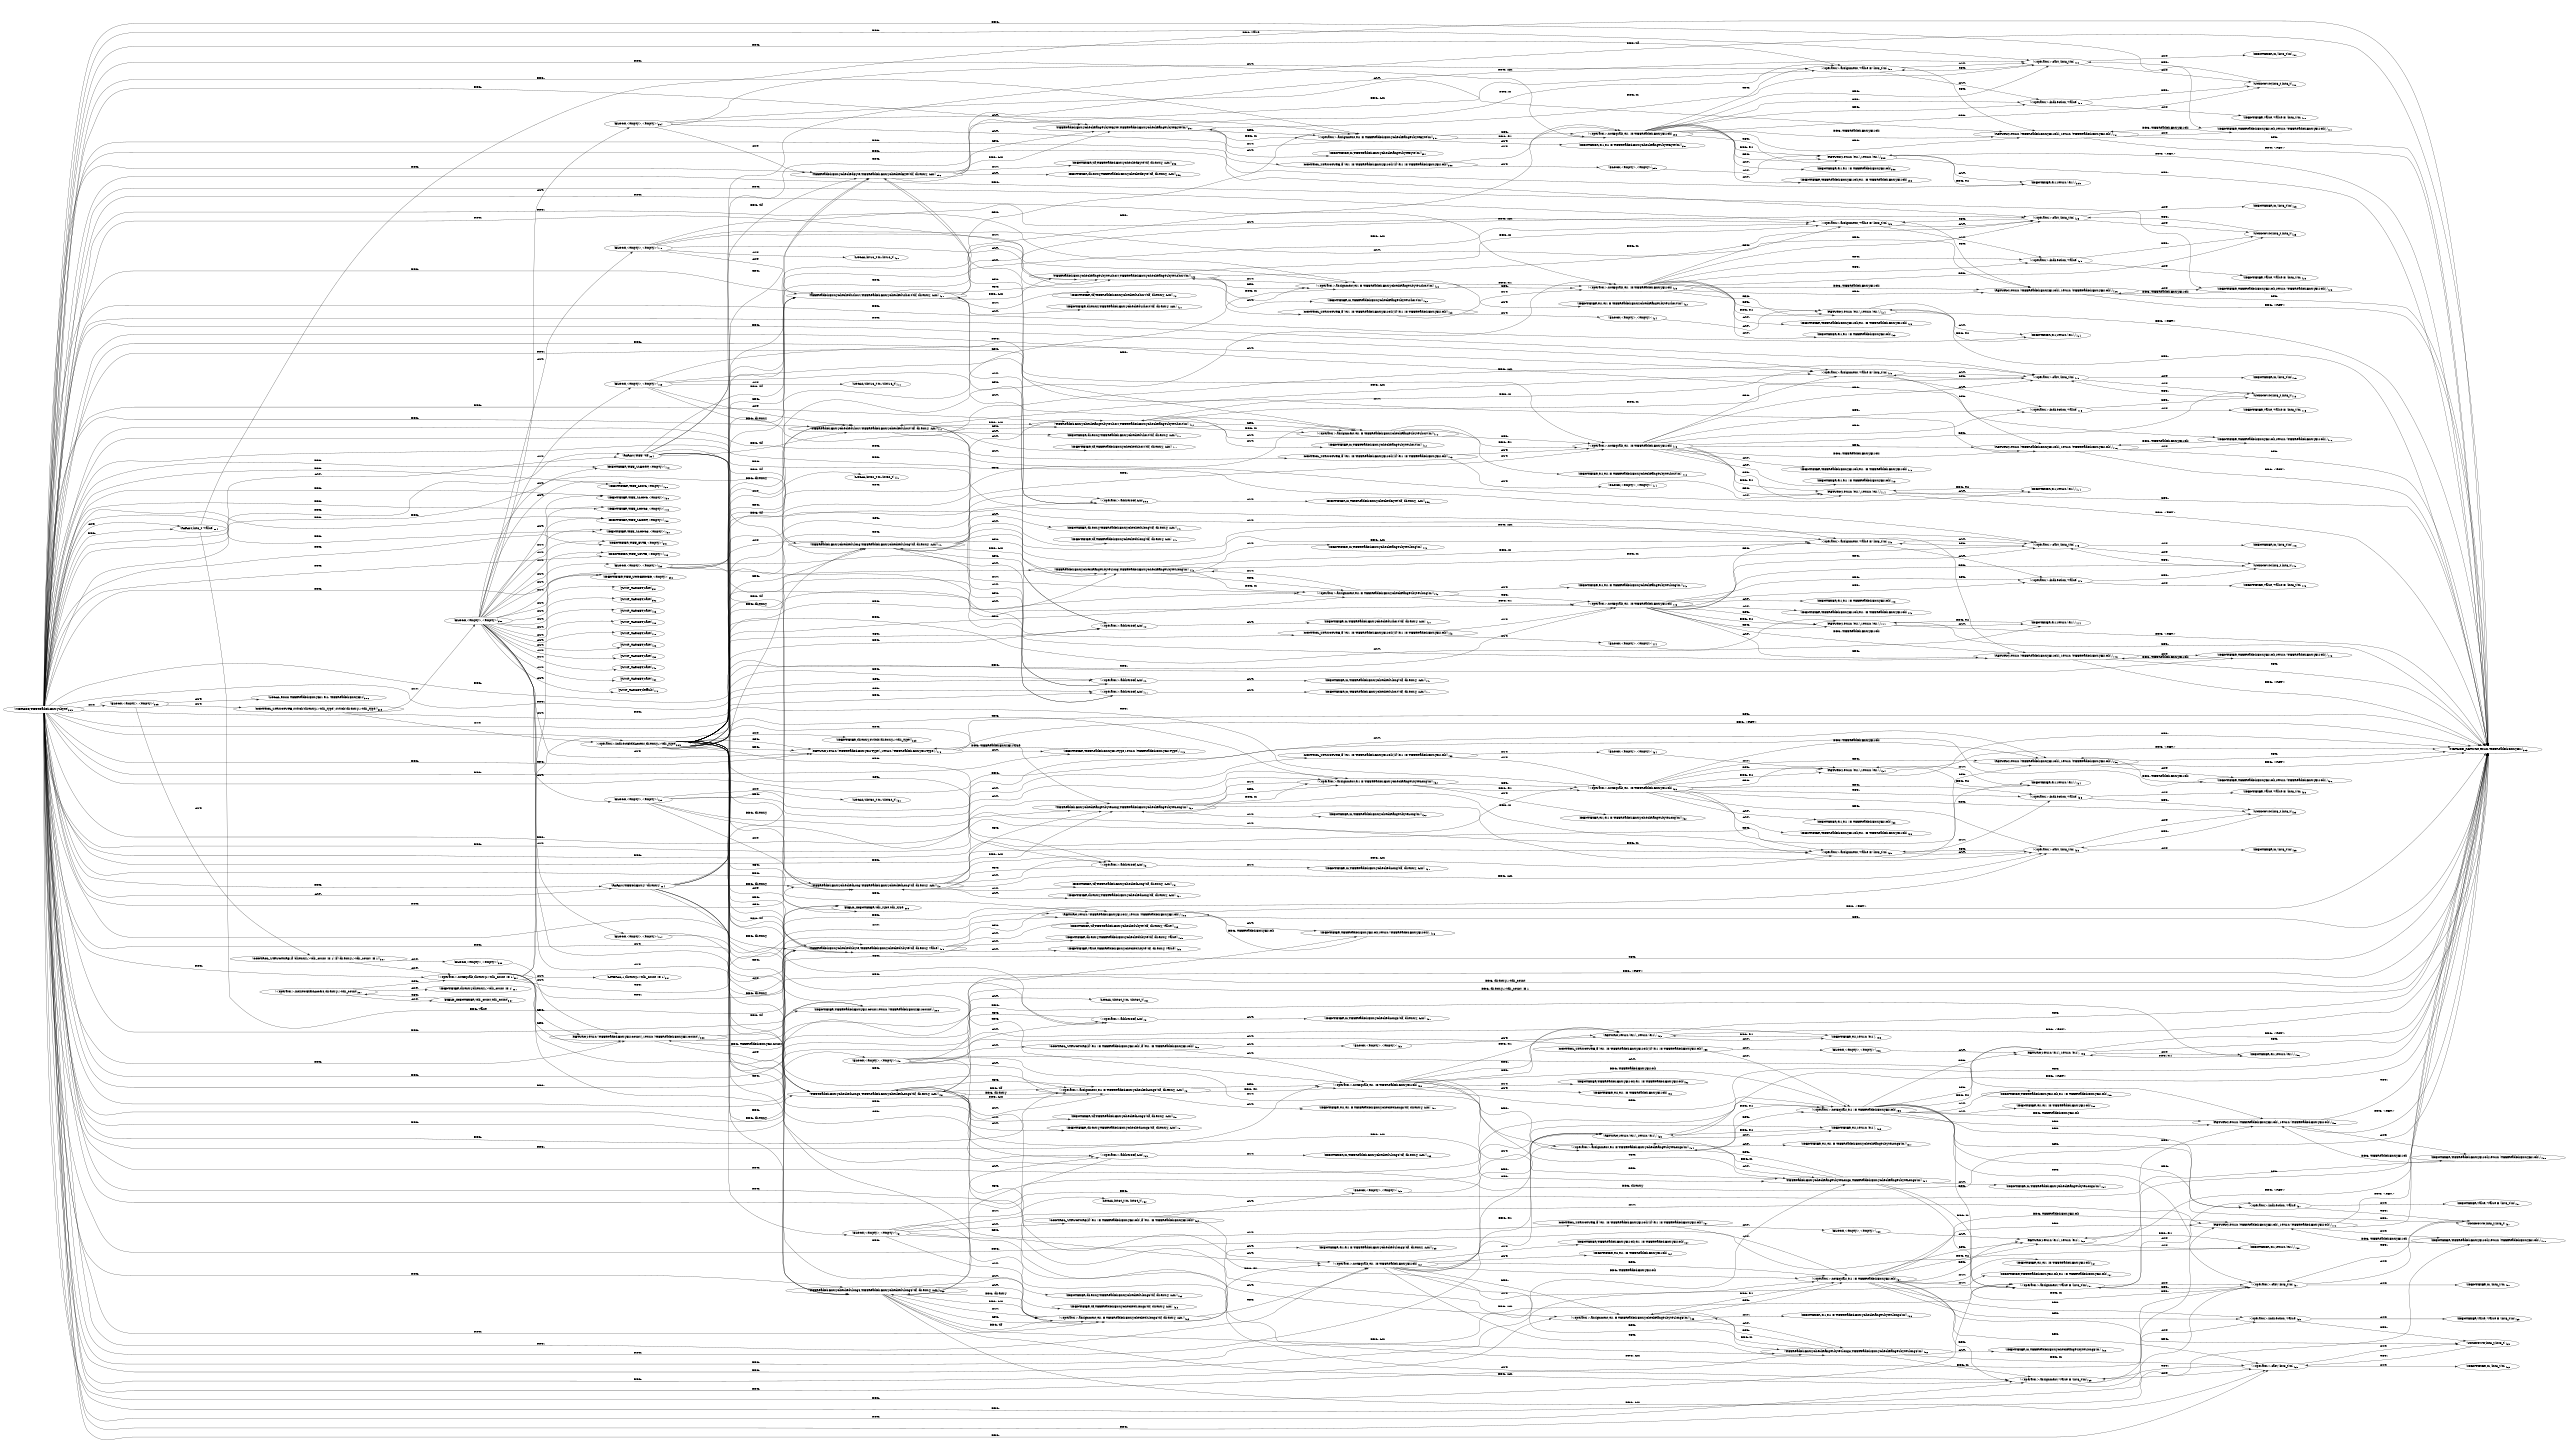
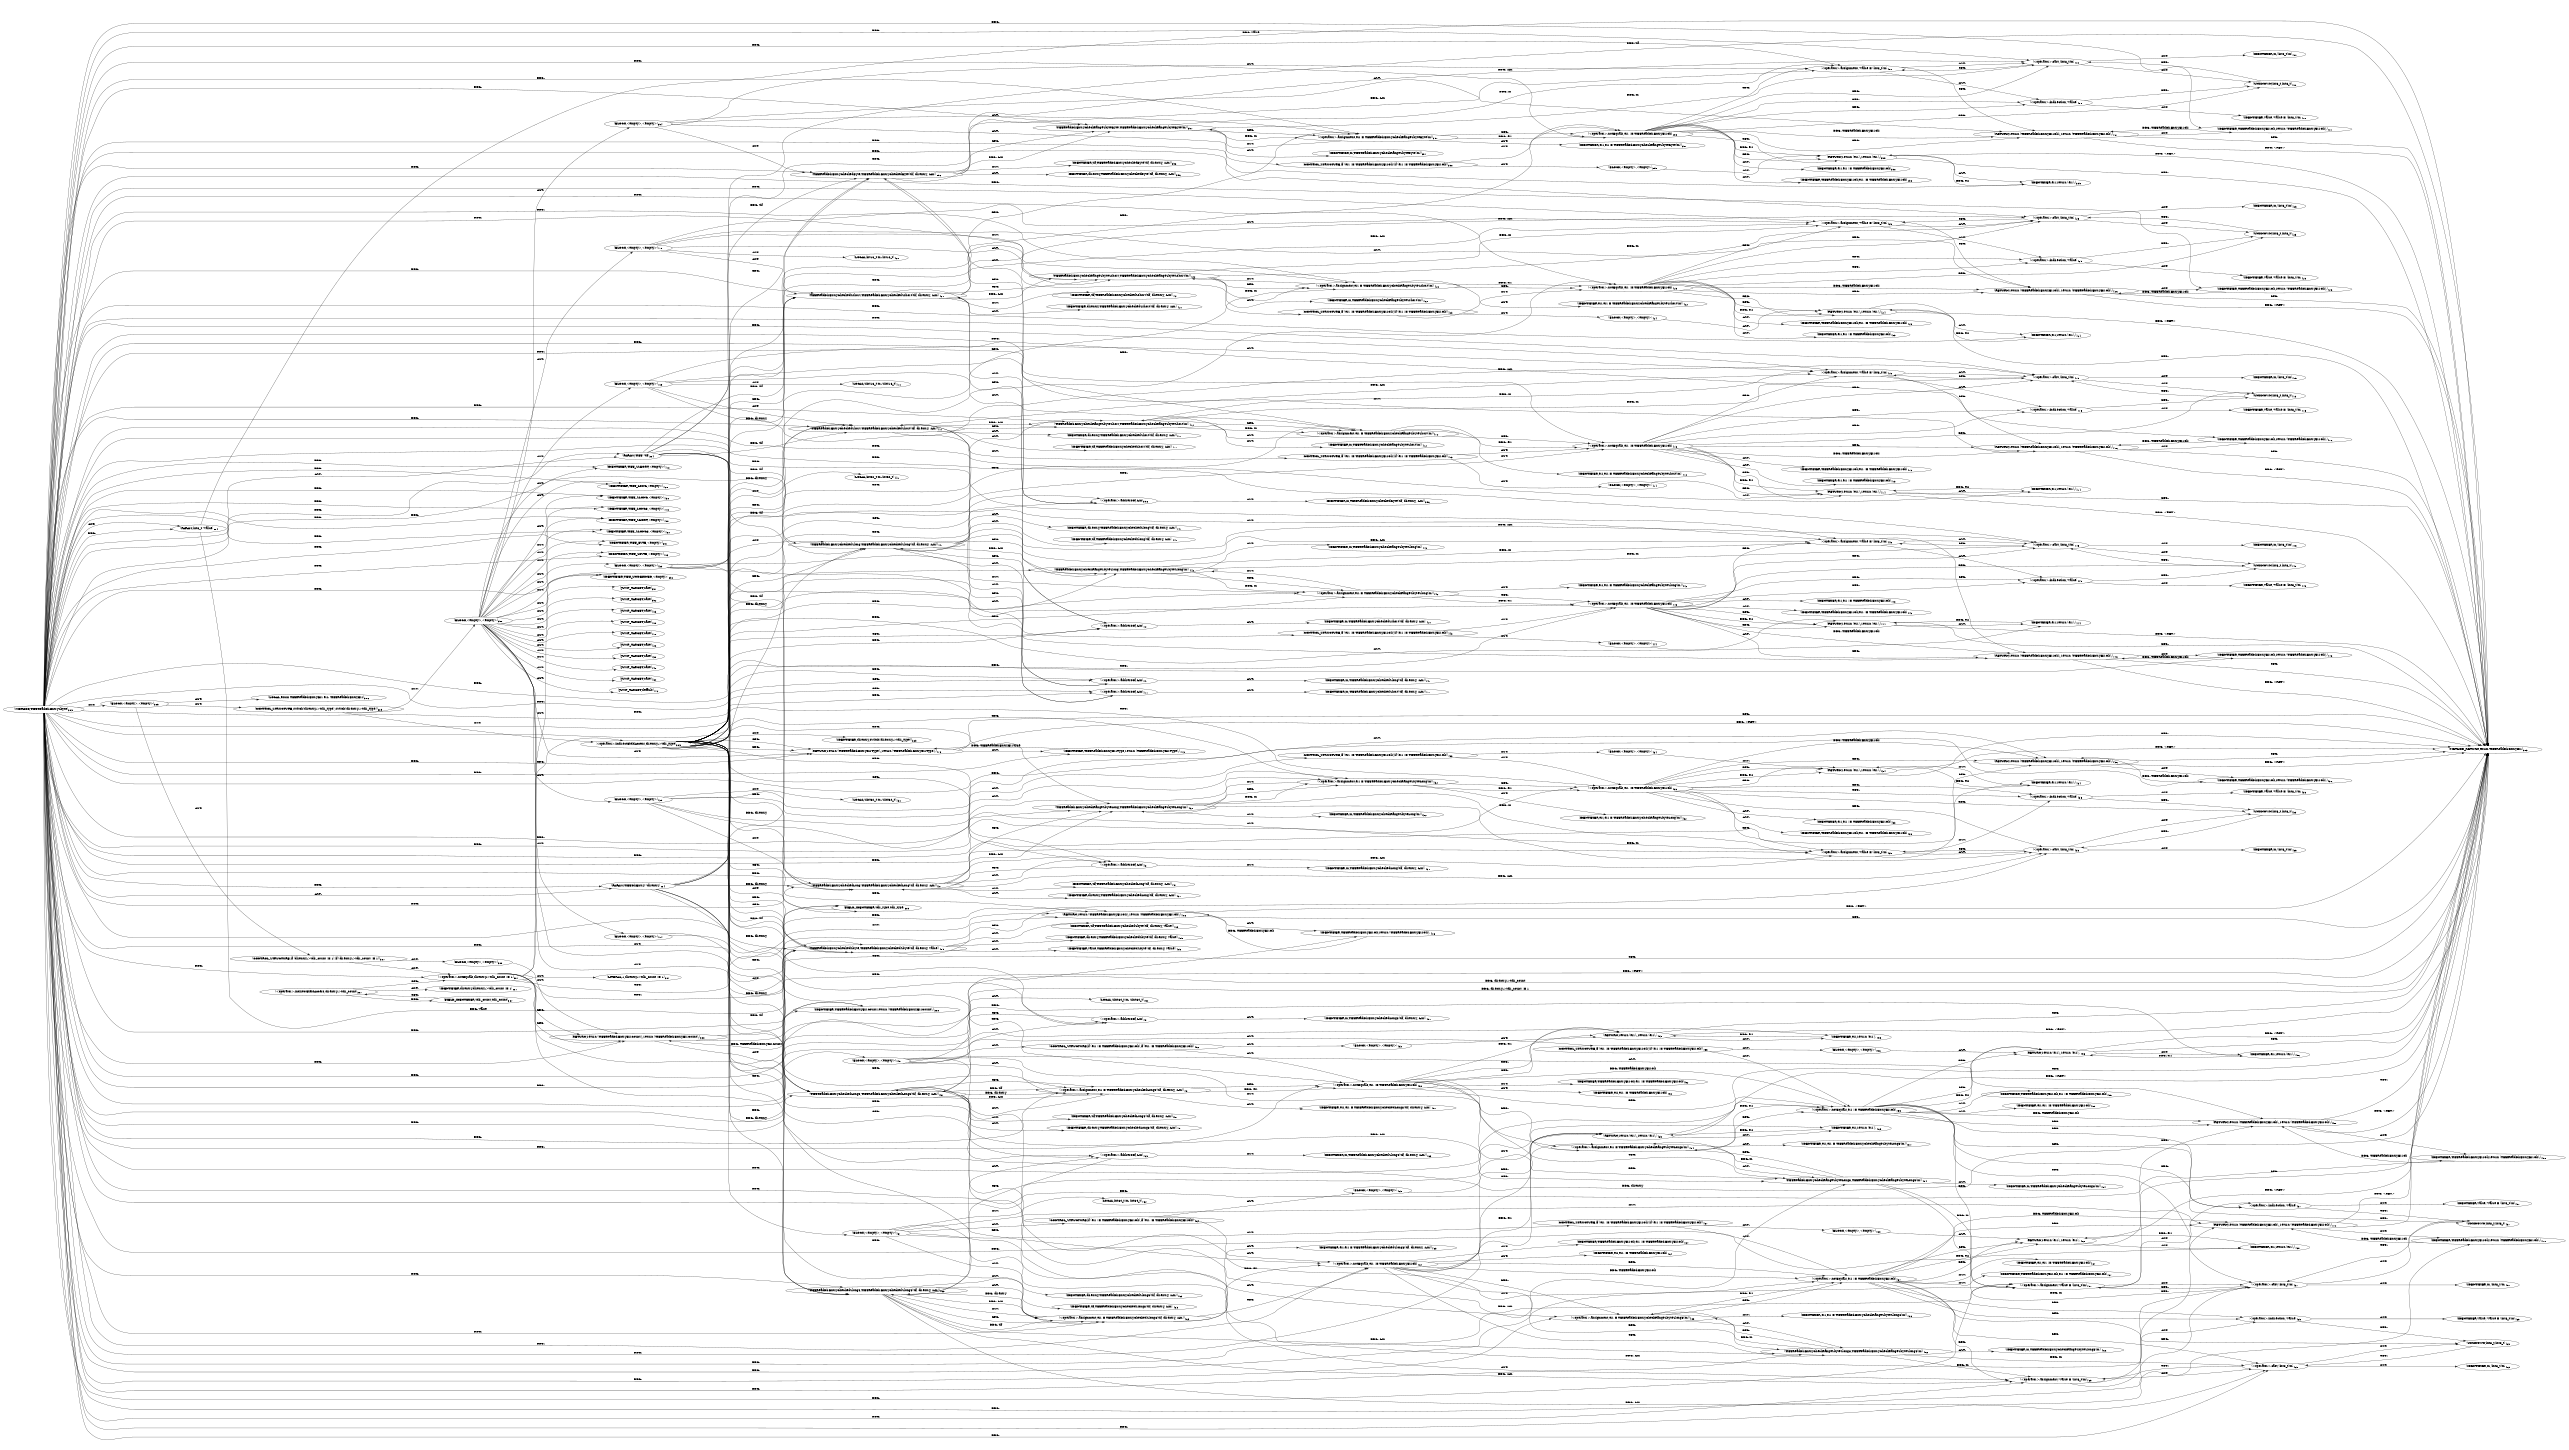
(416, 999) -> (416, 999)
